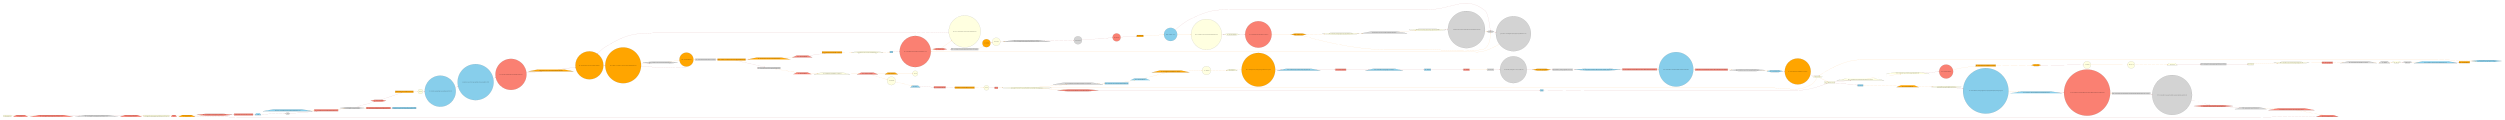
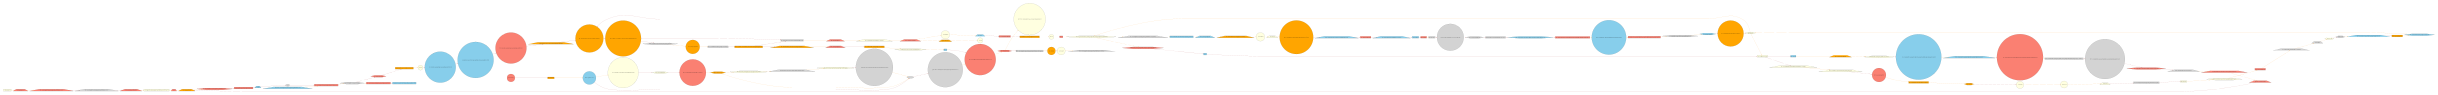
(1078, 40) -> none
(1542, 70) -> (1475, 37)
